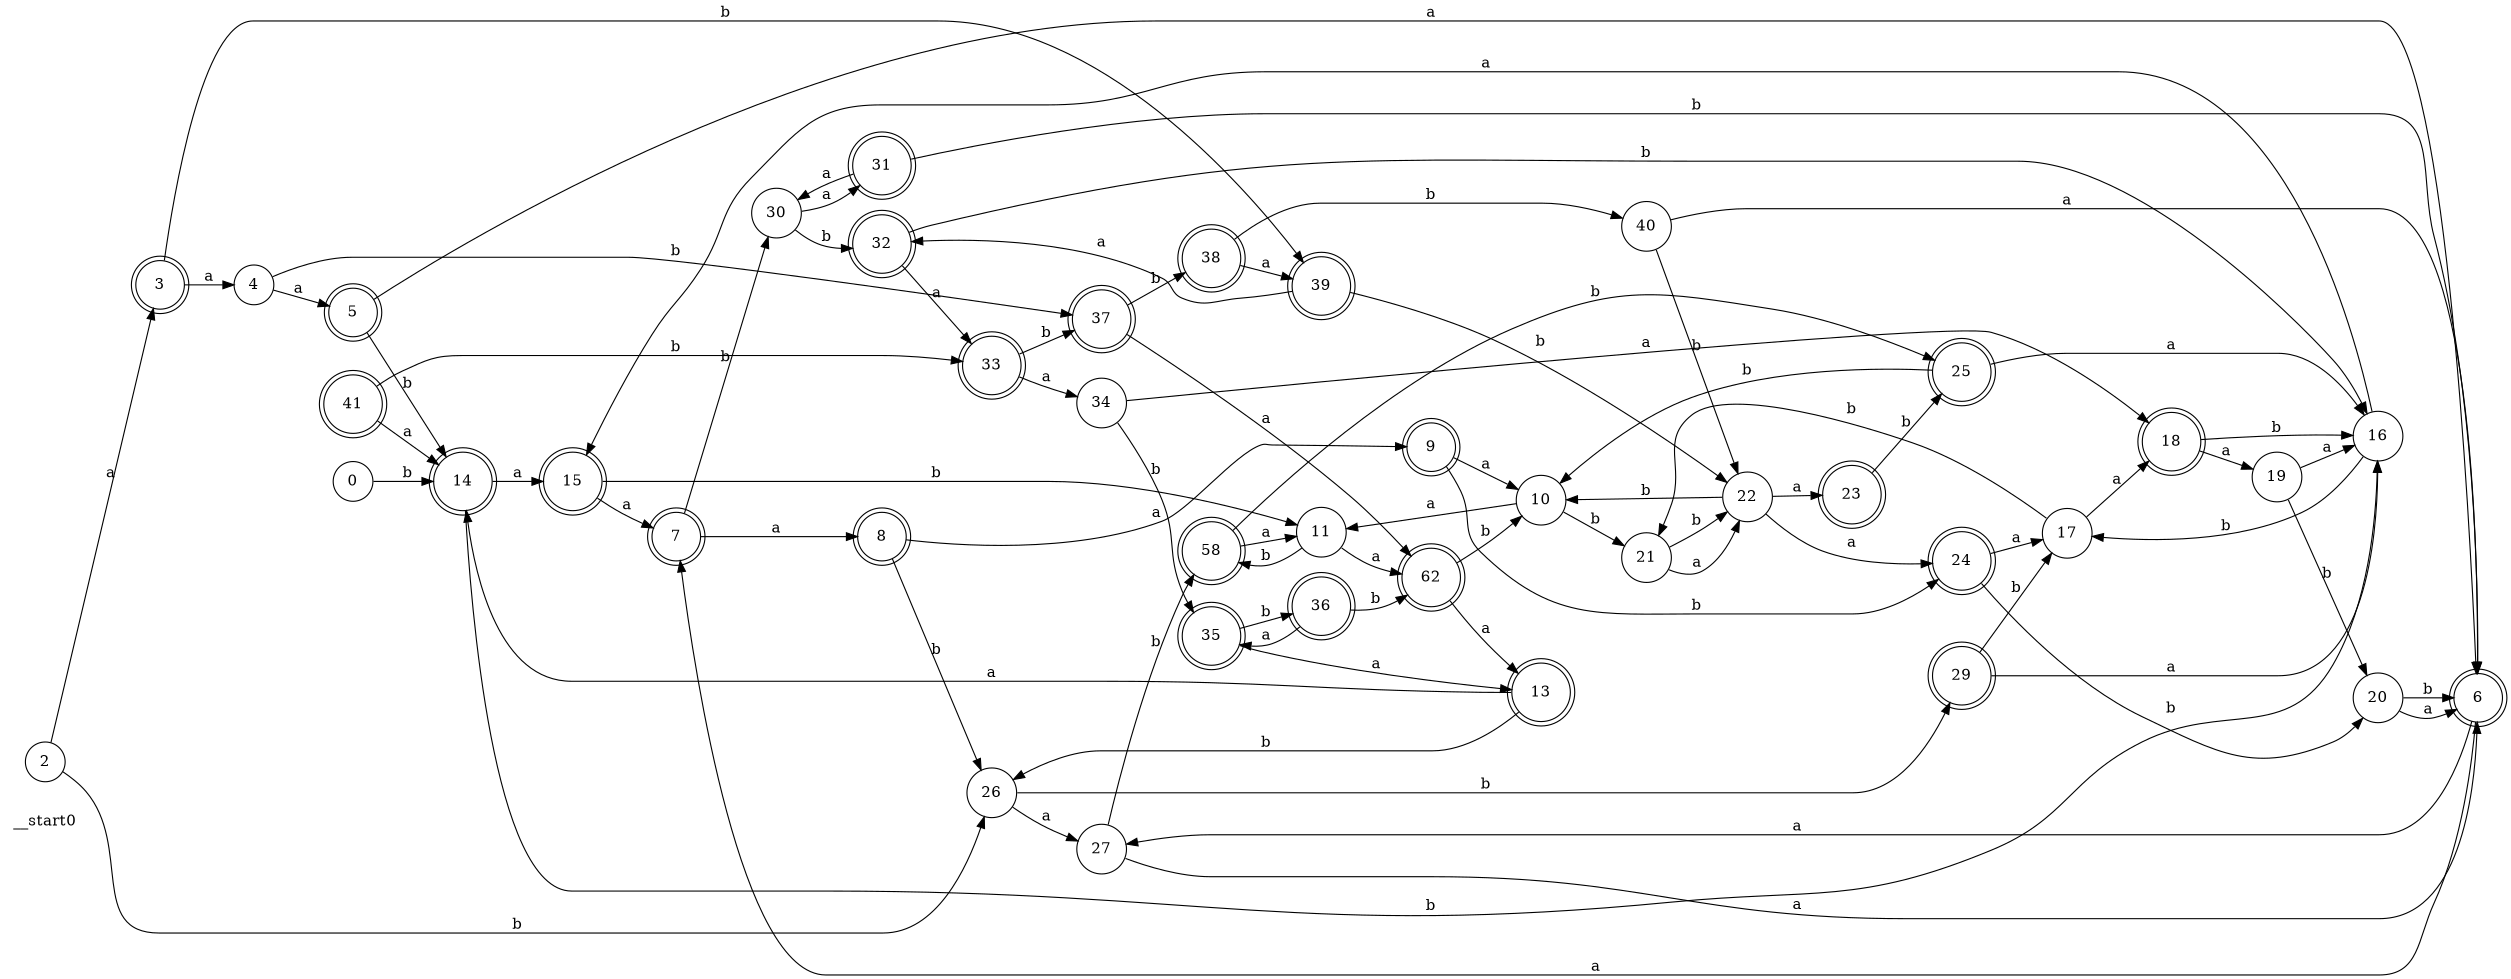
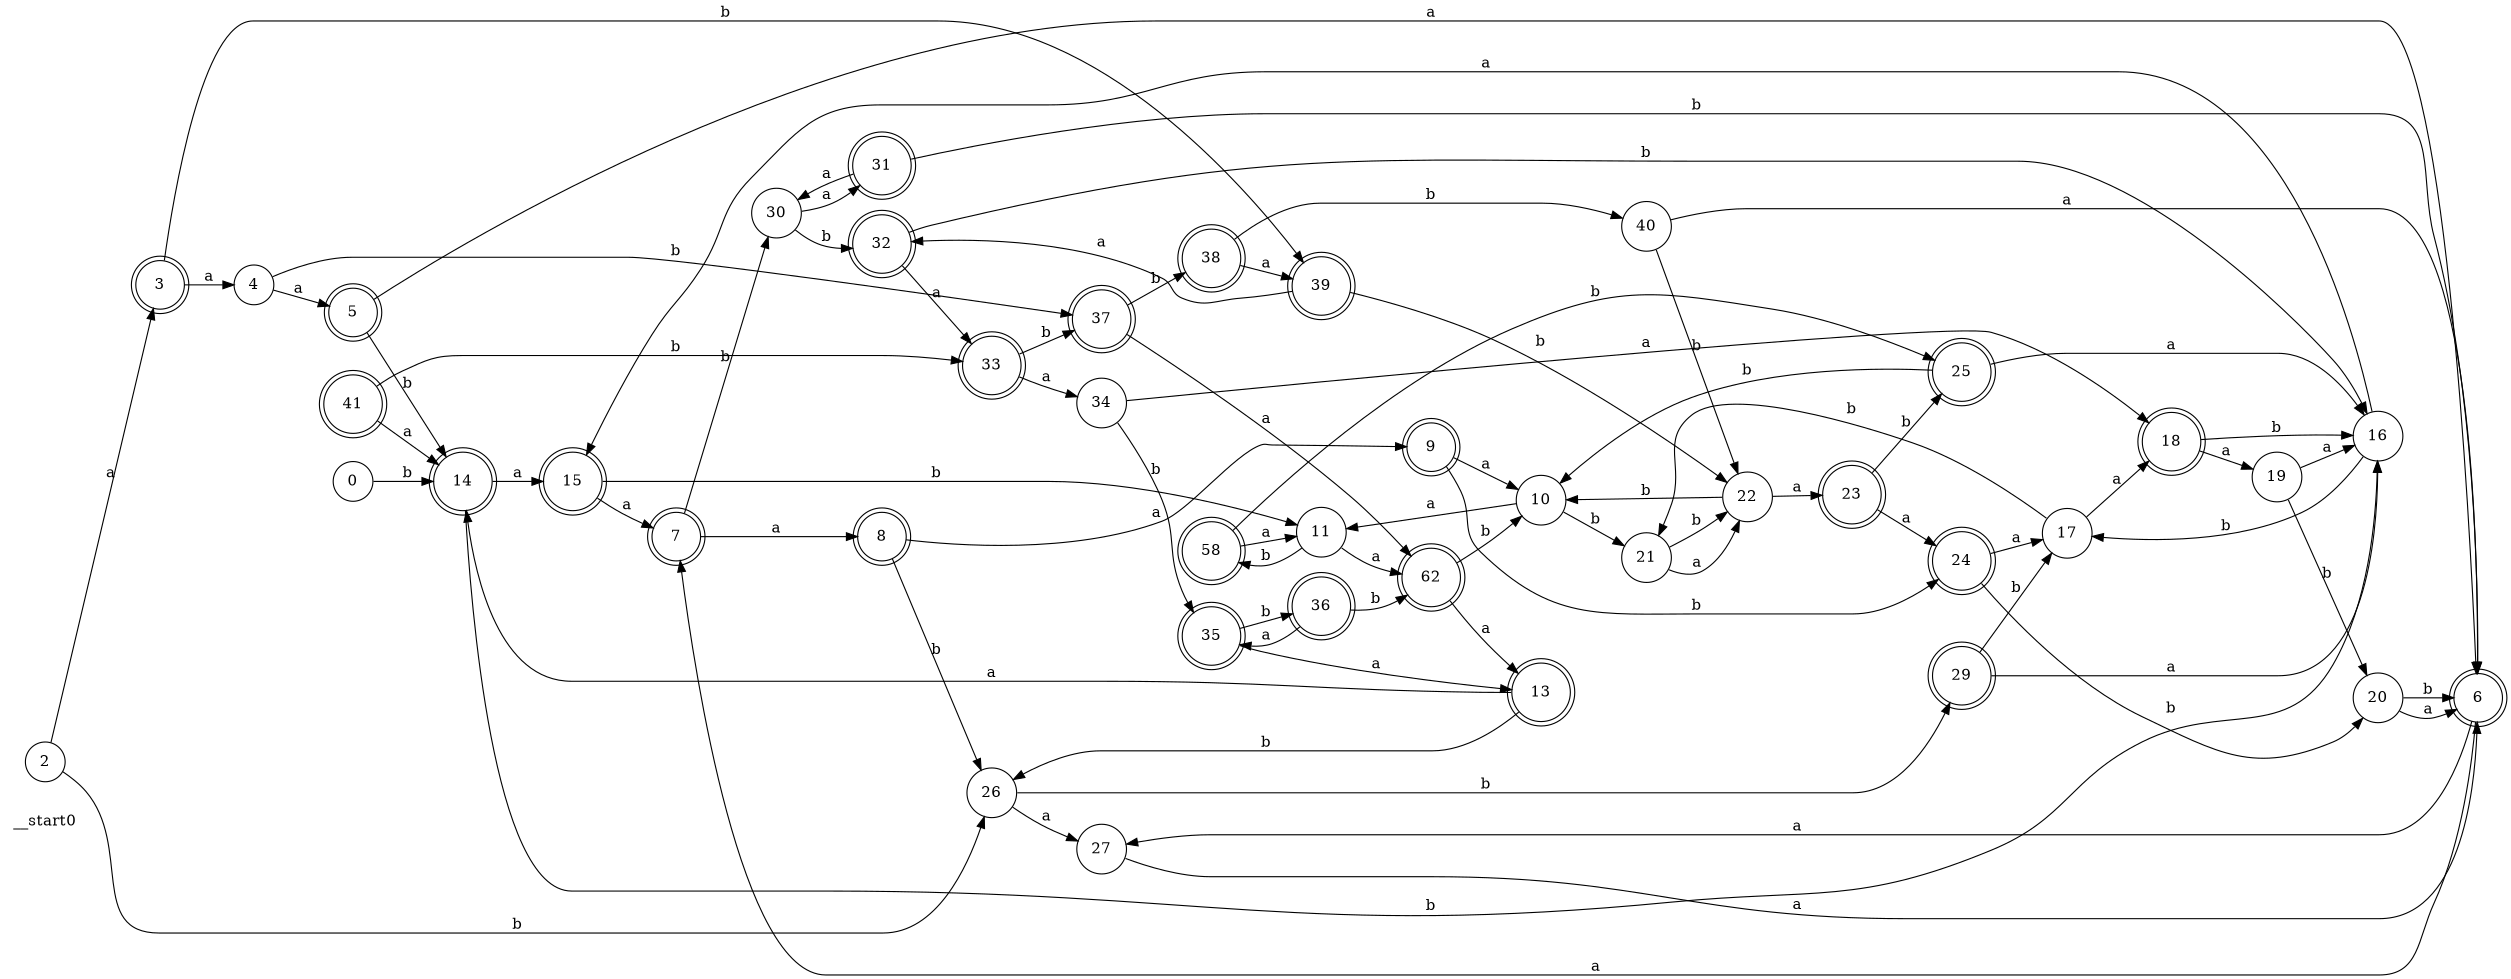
(1838, 556) -> (1902, 525)
(1142, 702) -> none
